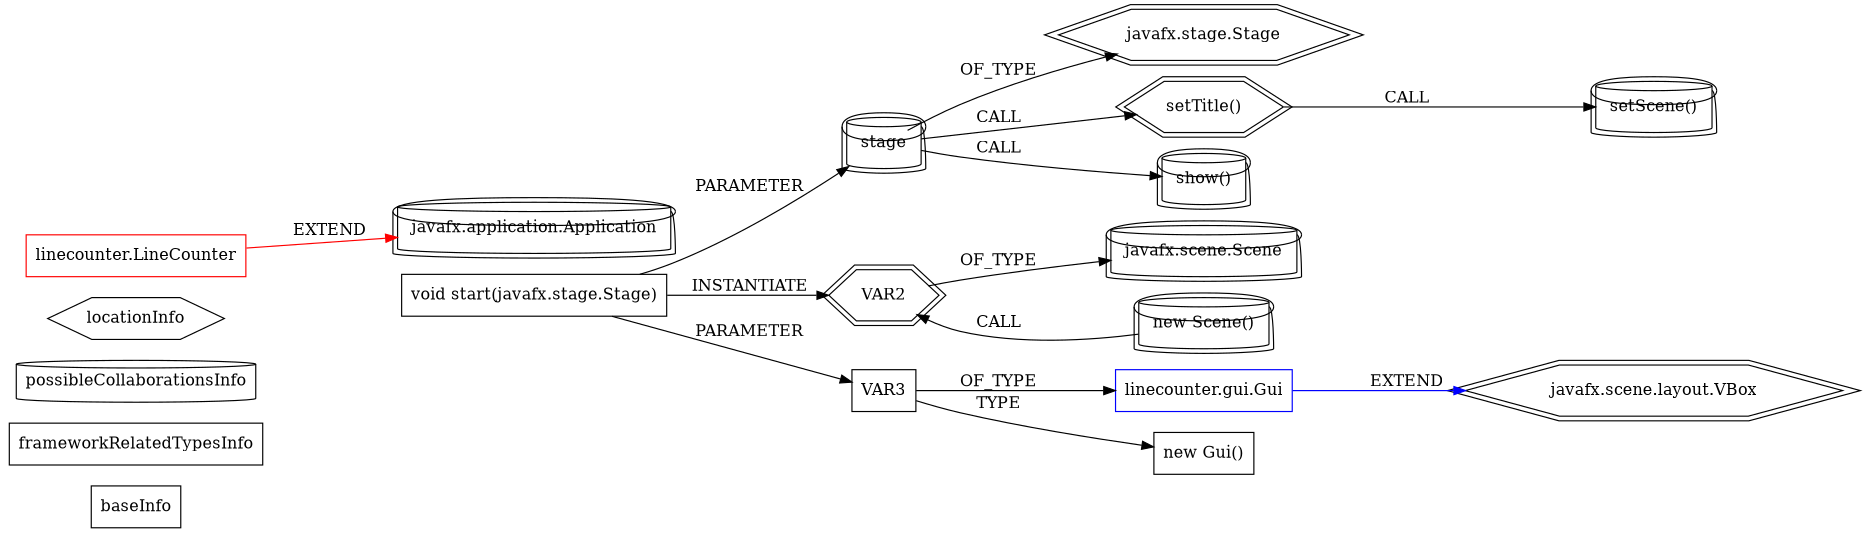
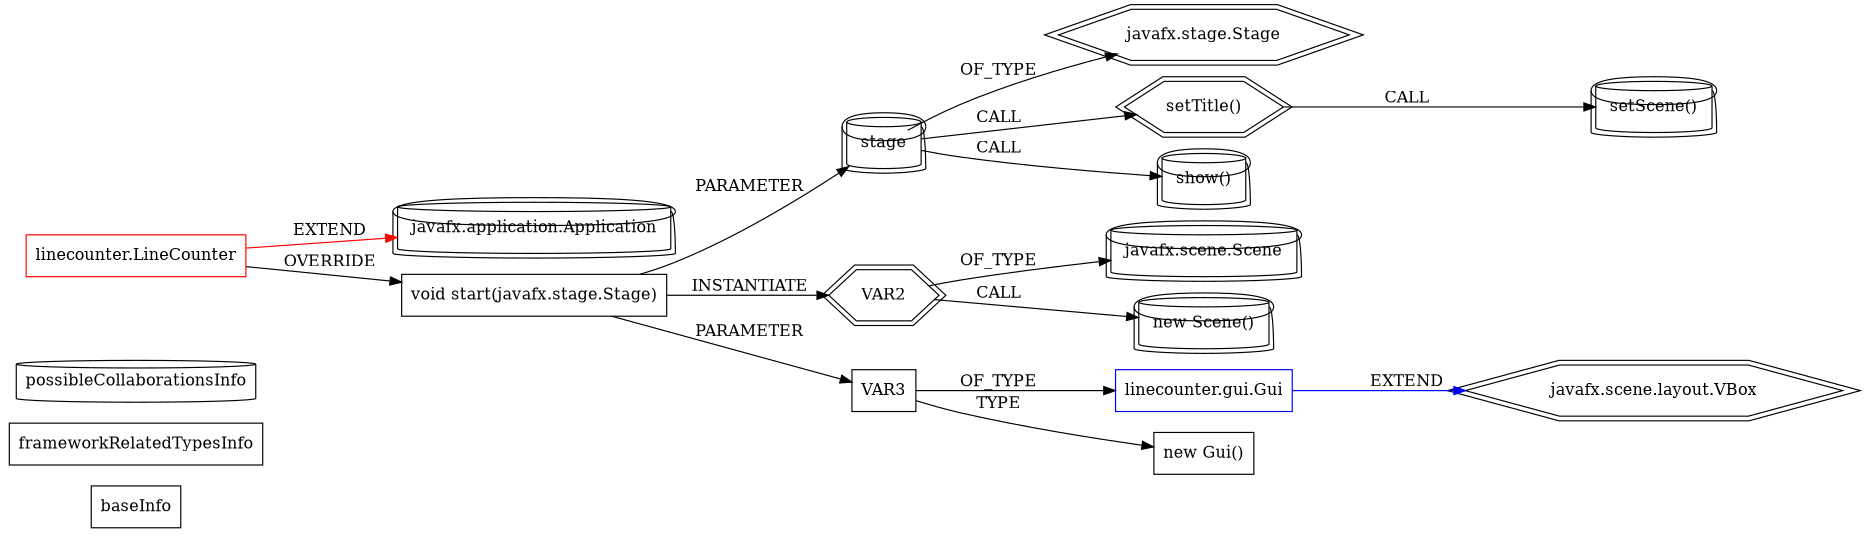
none -> (318, 274)
(136, 319) -> none
(1032, 340) -> (1030, 308)
